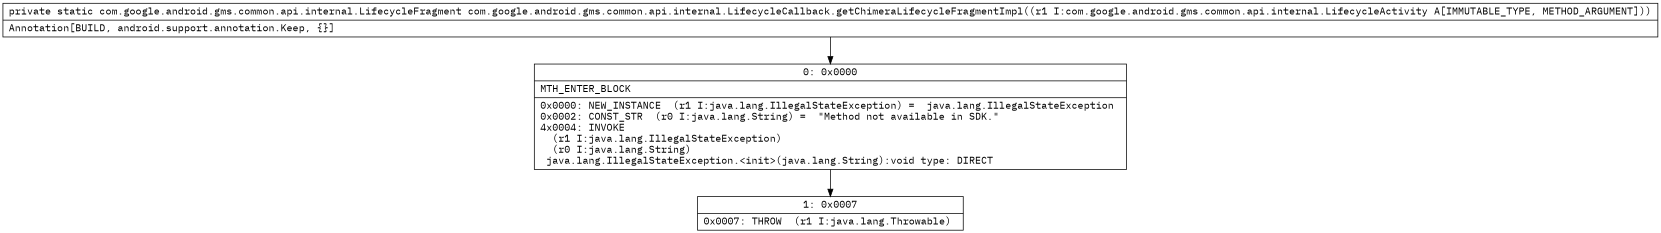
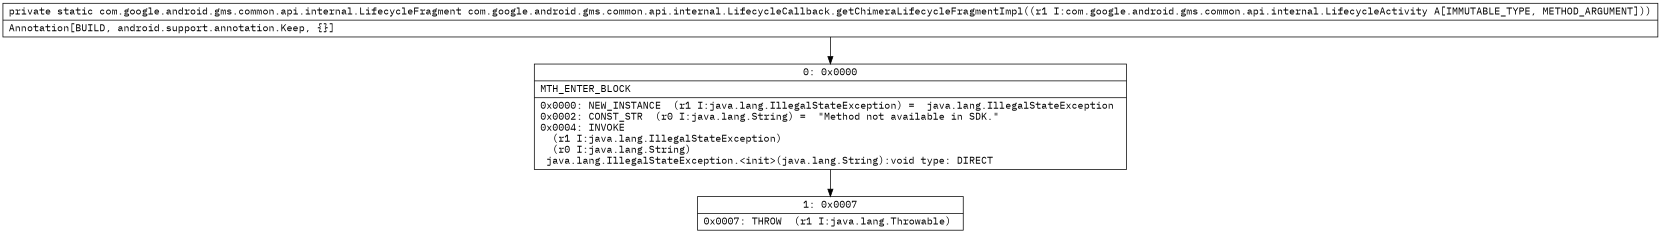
(589, 128) -> (589, 128)
